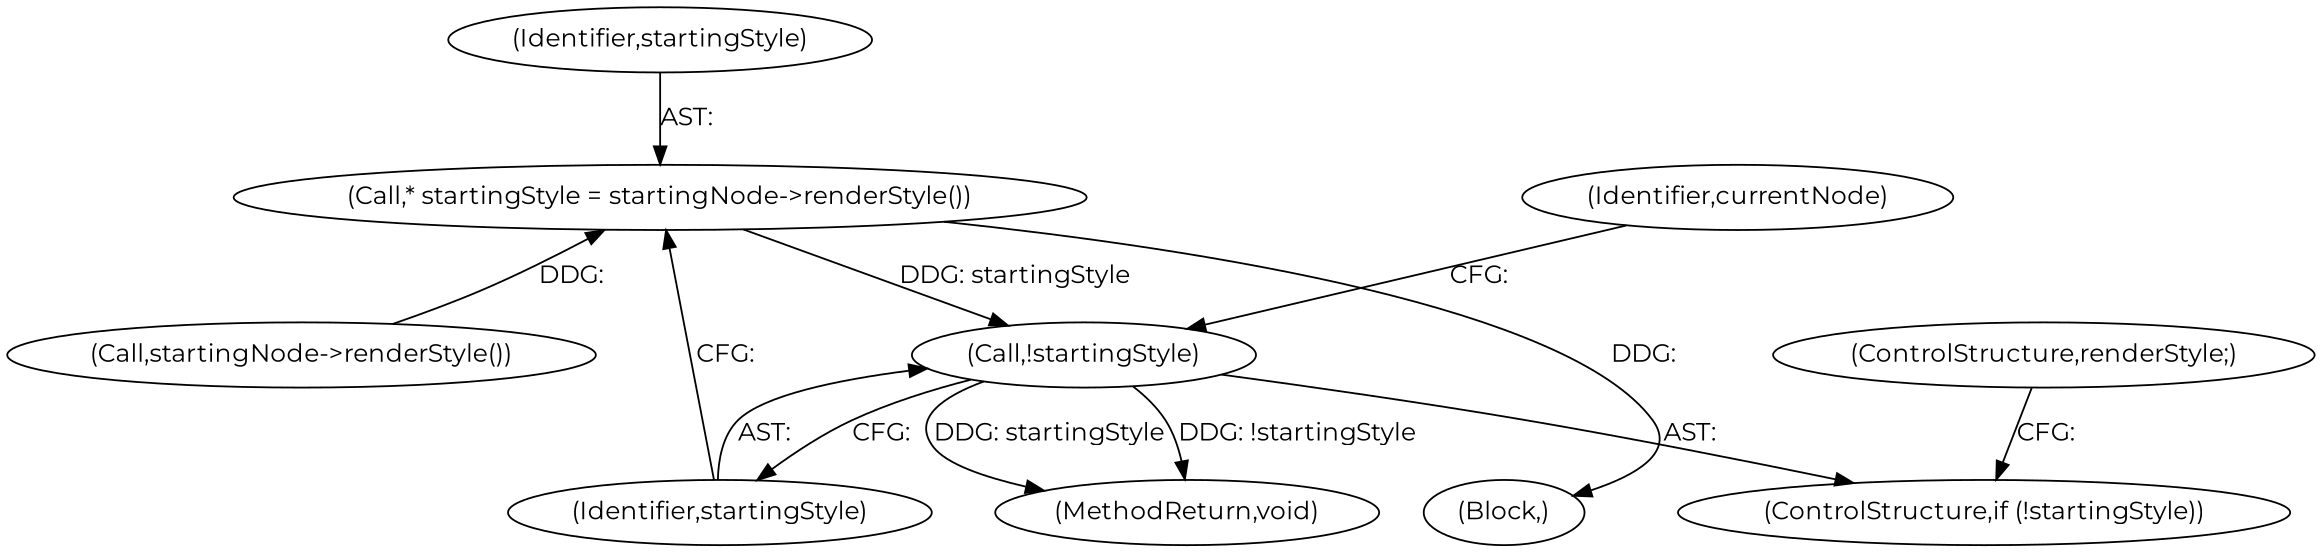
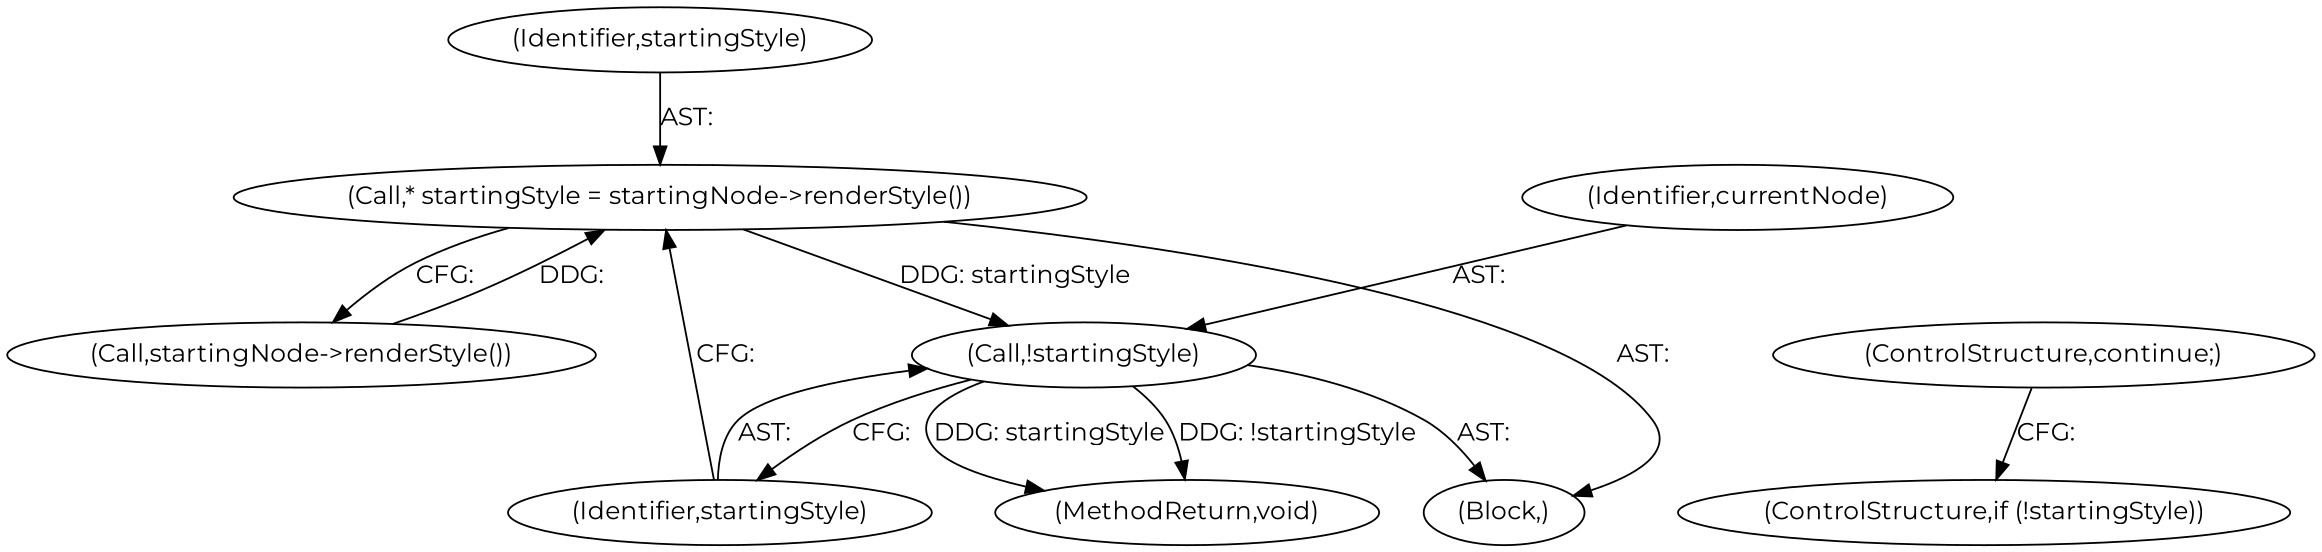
none -> (422, 259)
(1483, 276) -> (1483, 276)
(1647, 355) -> (1647, 355)
(2044, 355) -> (2044, 355)
(1530, 421) -> (1371, 396)
